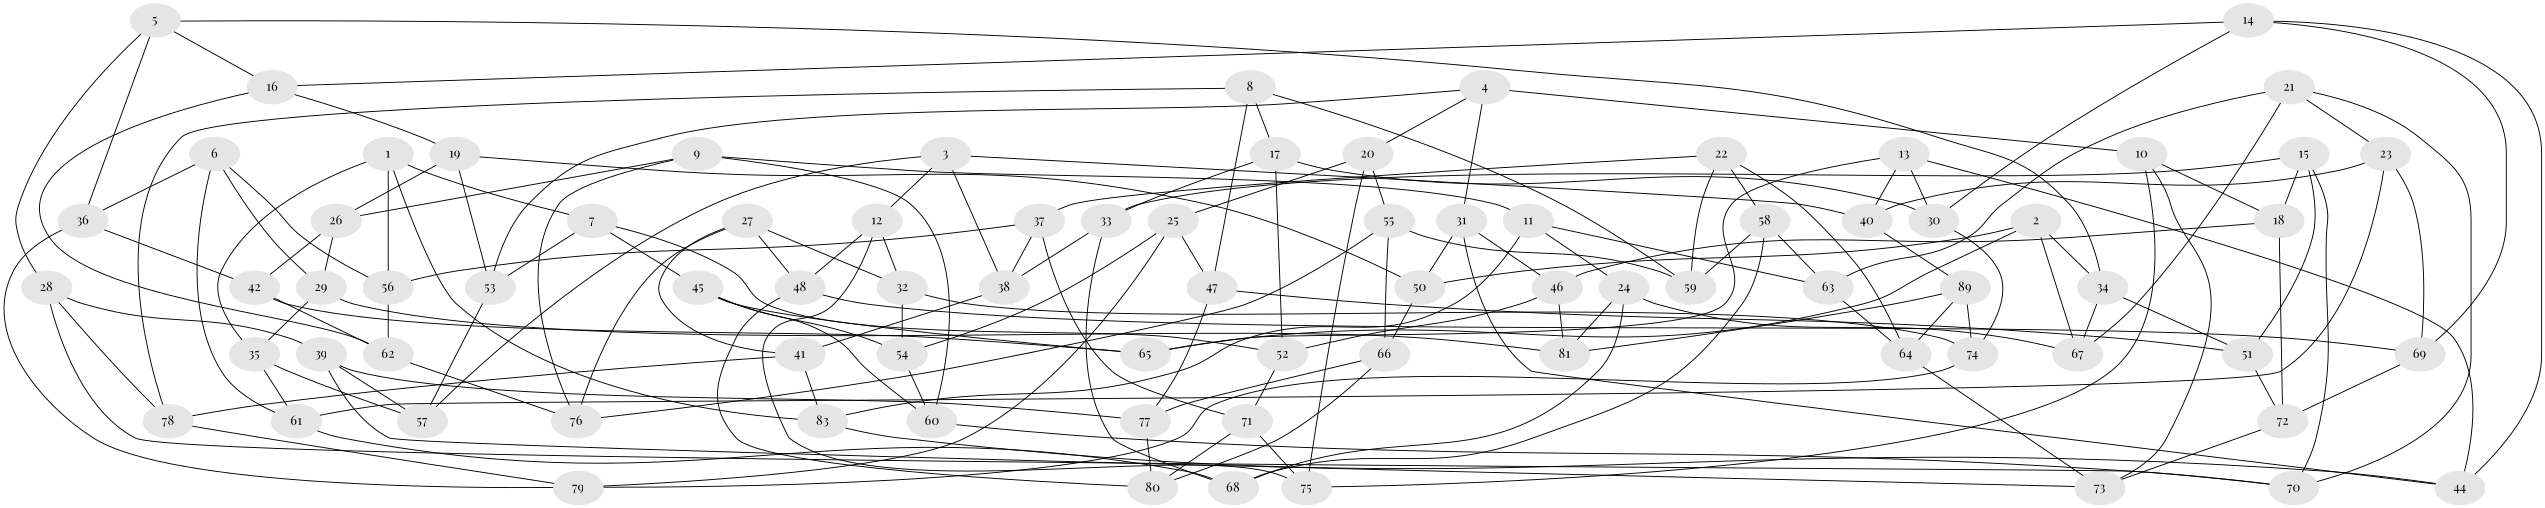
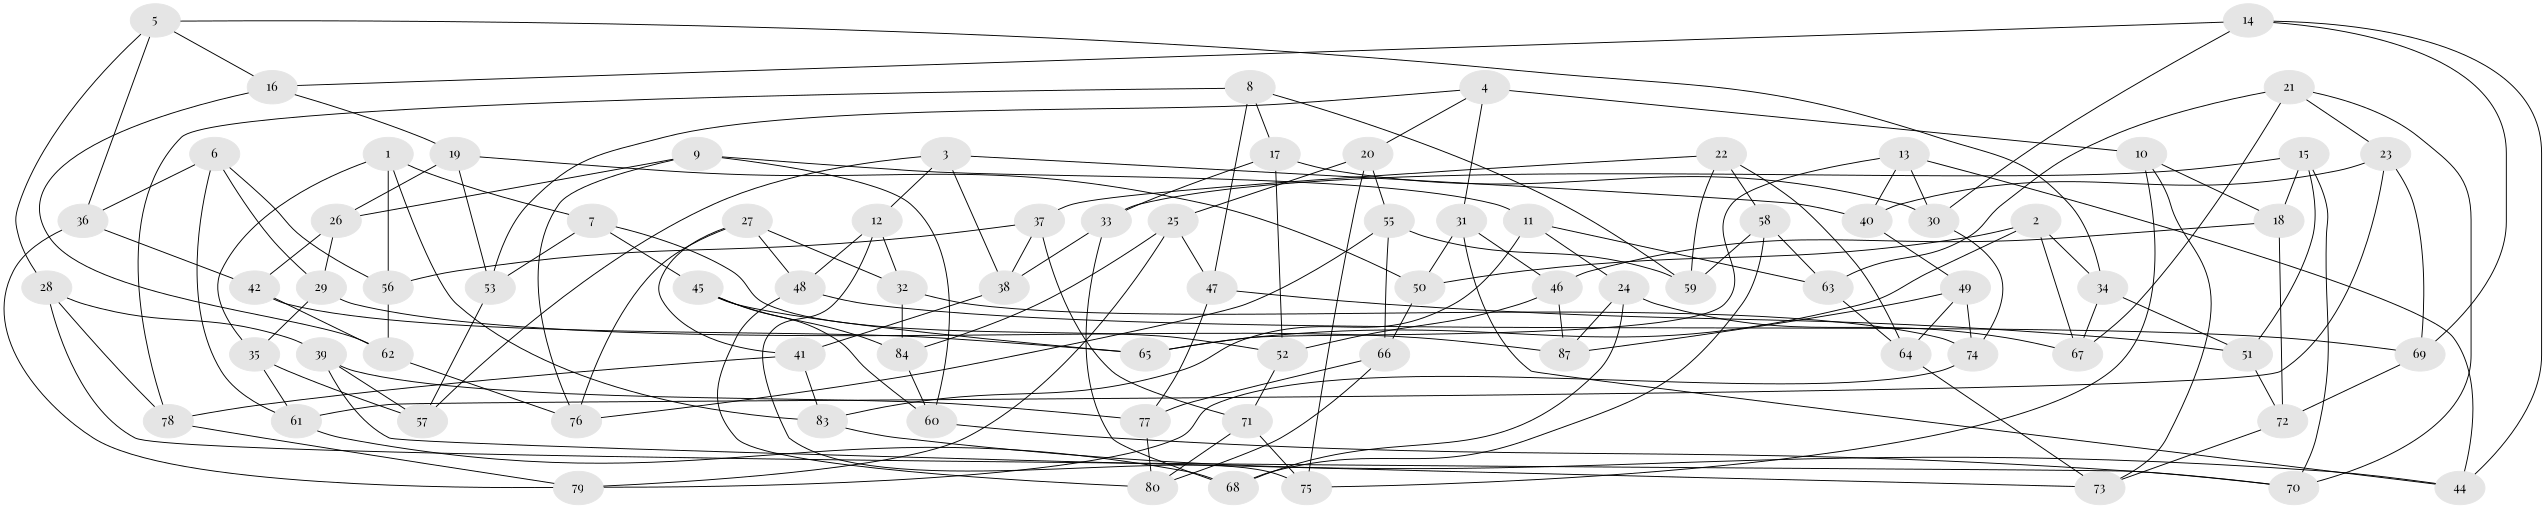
(1965, 288) -> (1965, 288)
(902, 354) -> (902, 354)
(1565, 354) -> (1565, 354)
